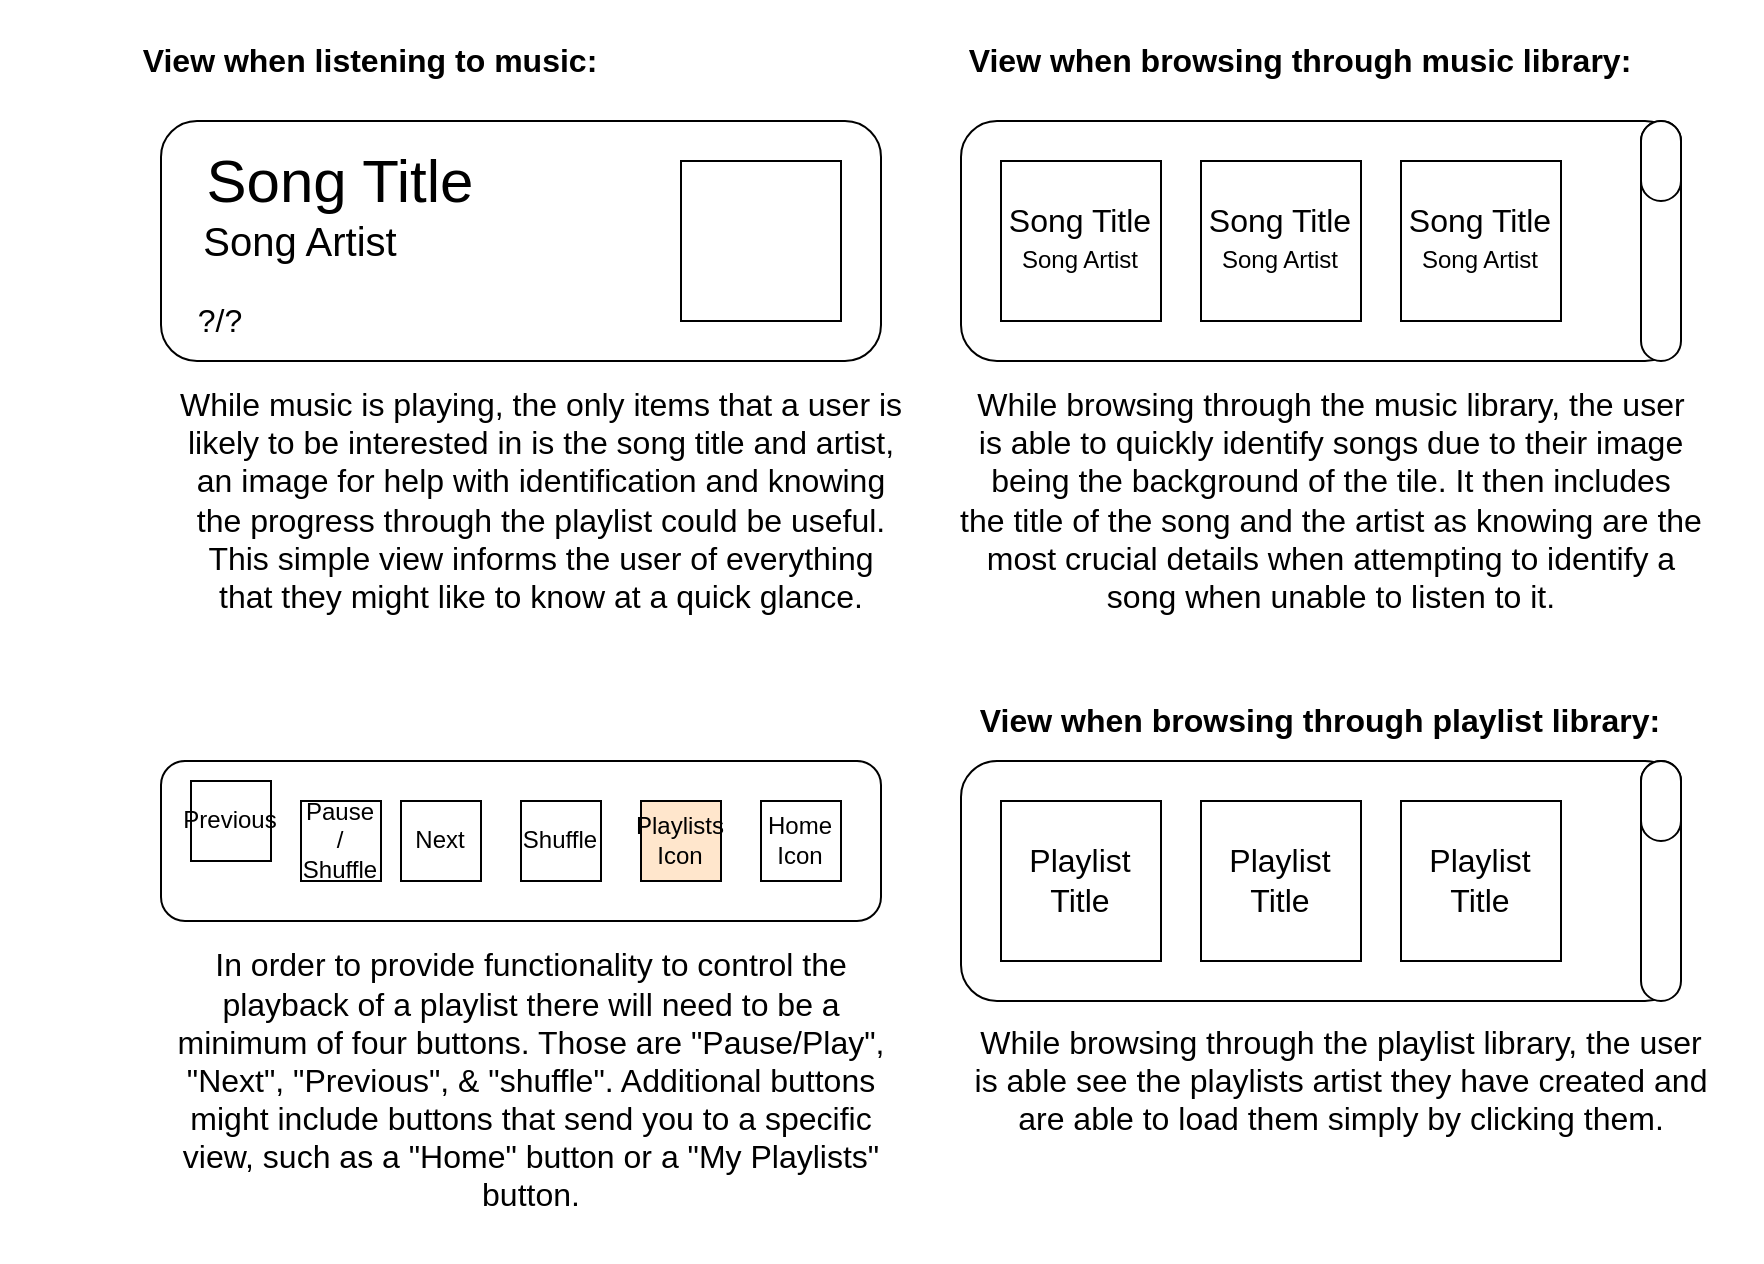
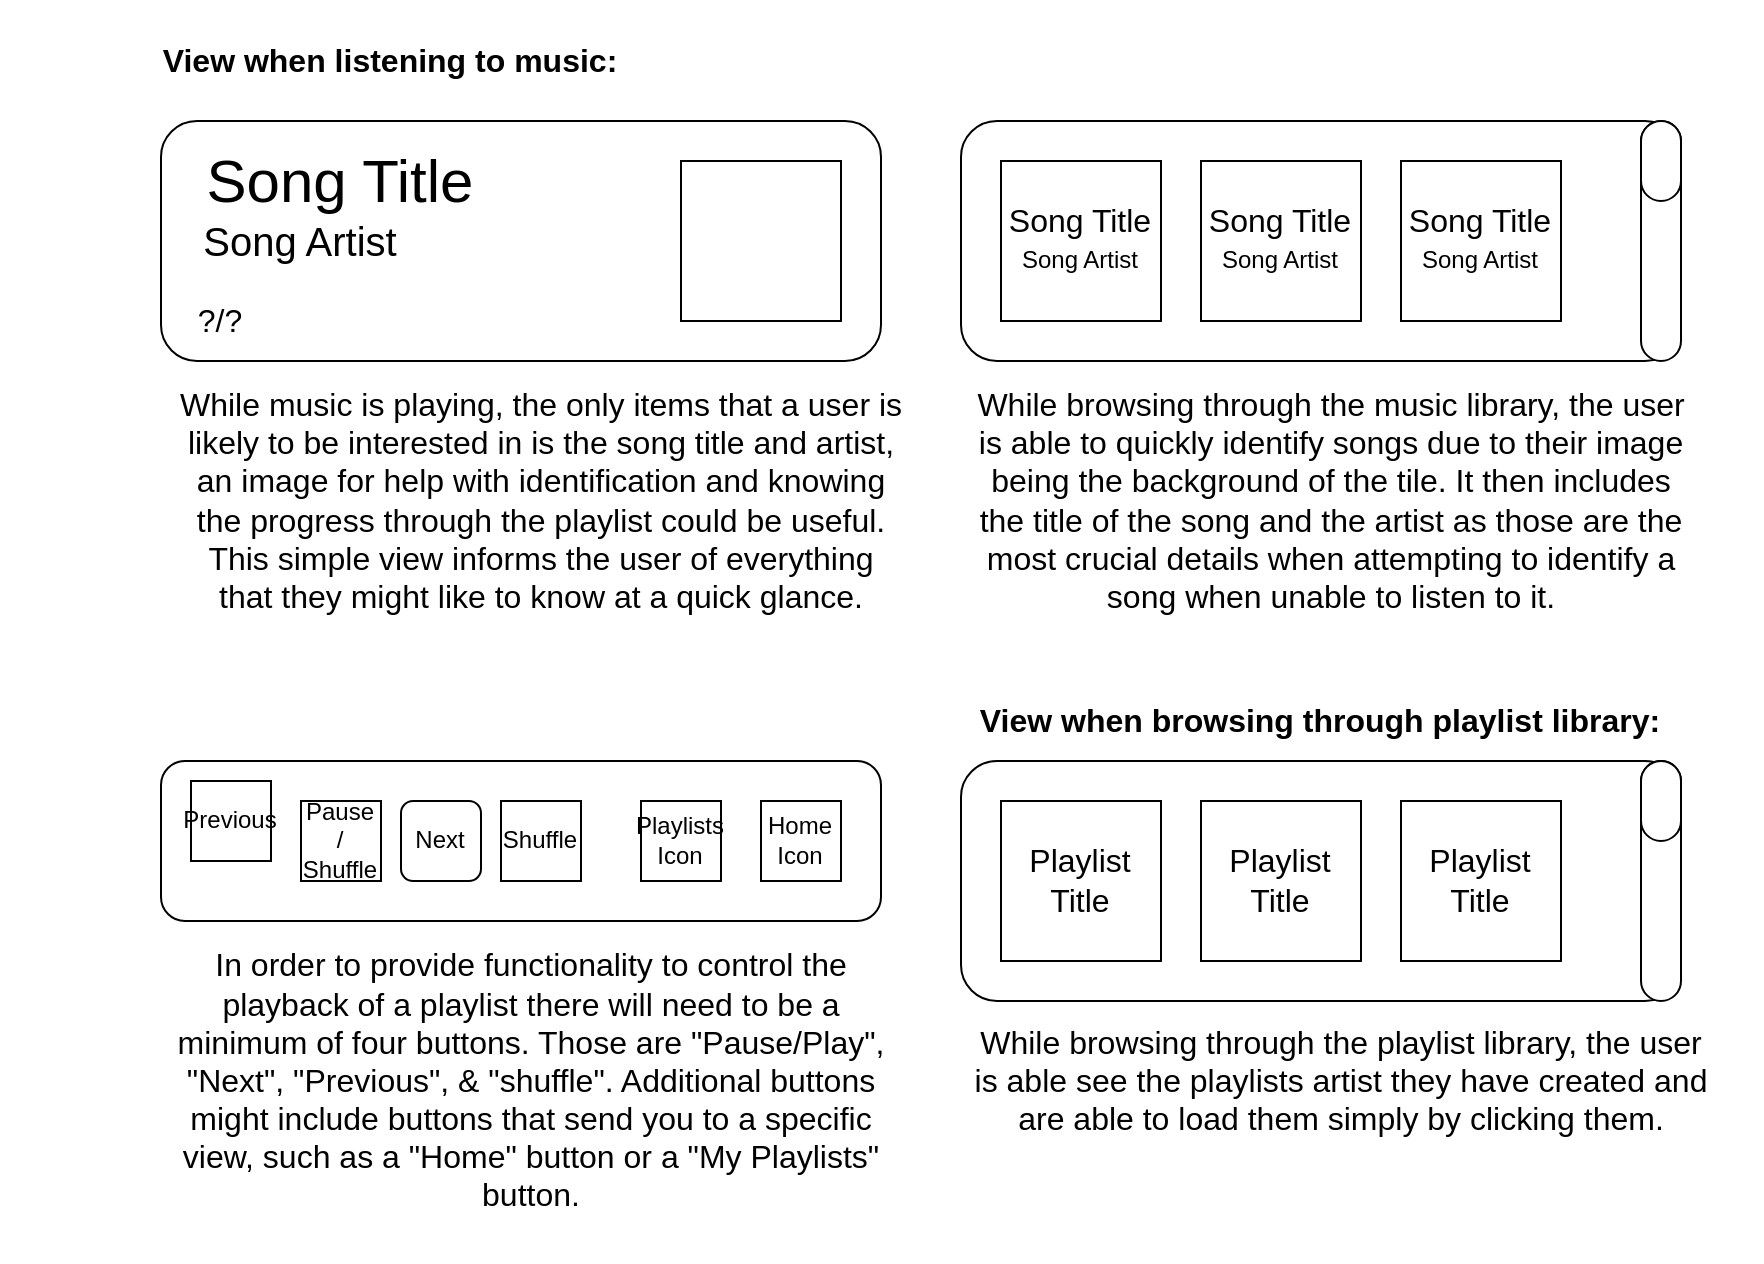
(371, 61) -> (391, 61)
(1301, 61) -> none
(1332, 501) -> (1332, 501)
(441, 841) -> (441, 841)
(561, 841) -> (541, 841)
(681, 841) -> (681, 841)
